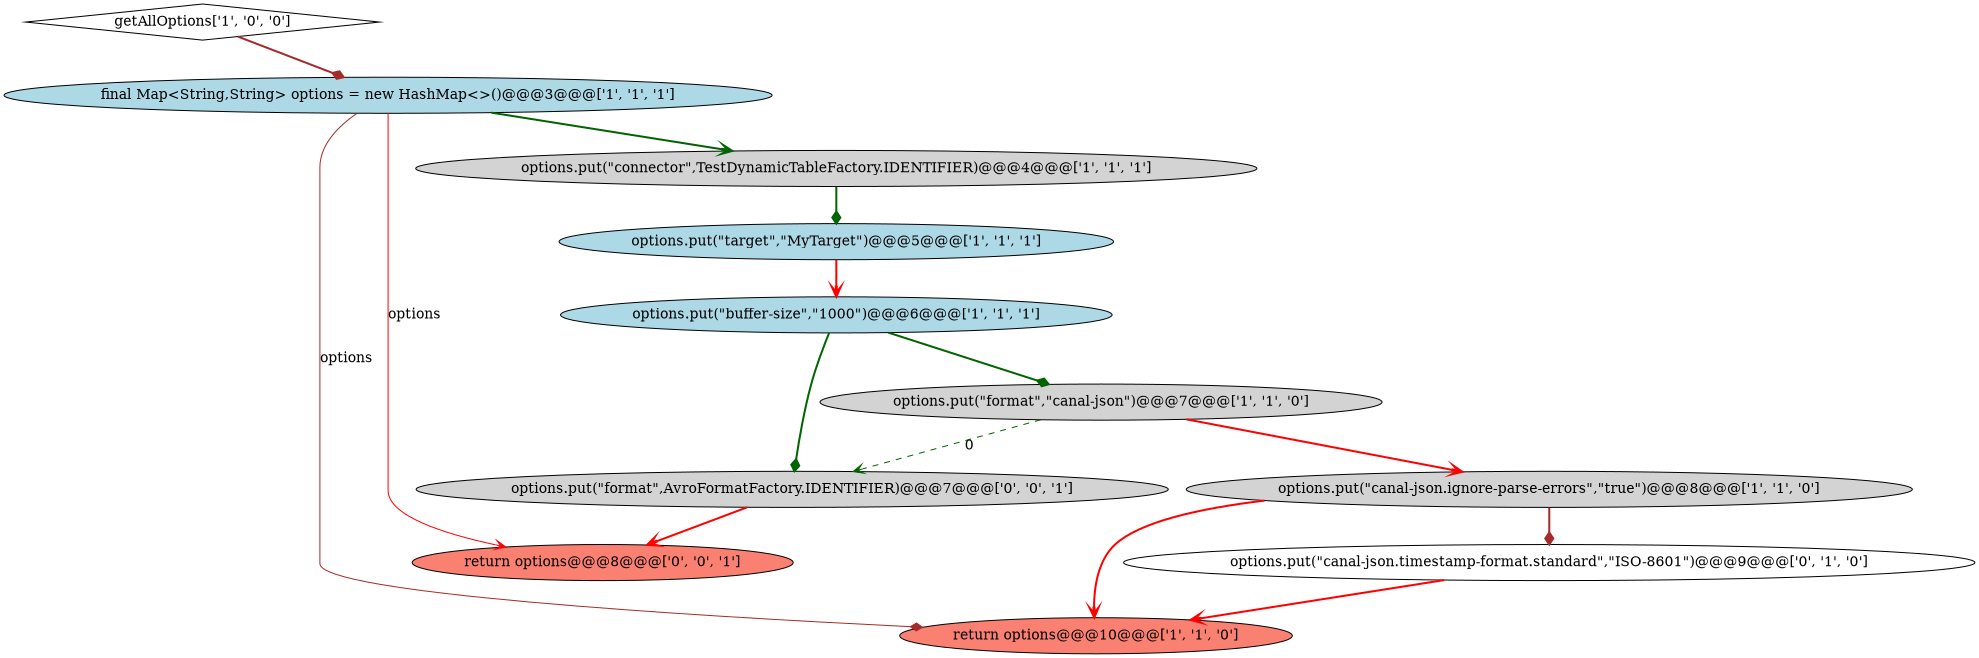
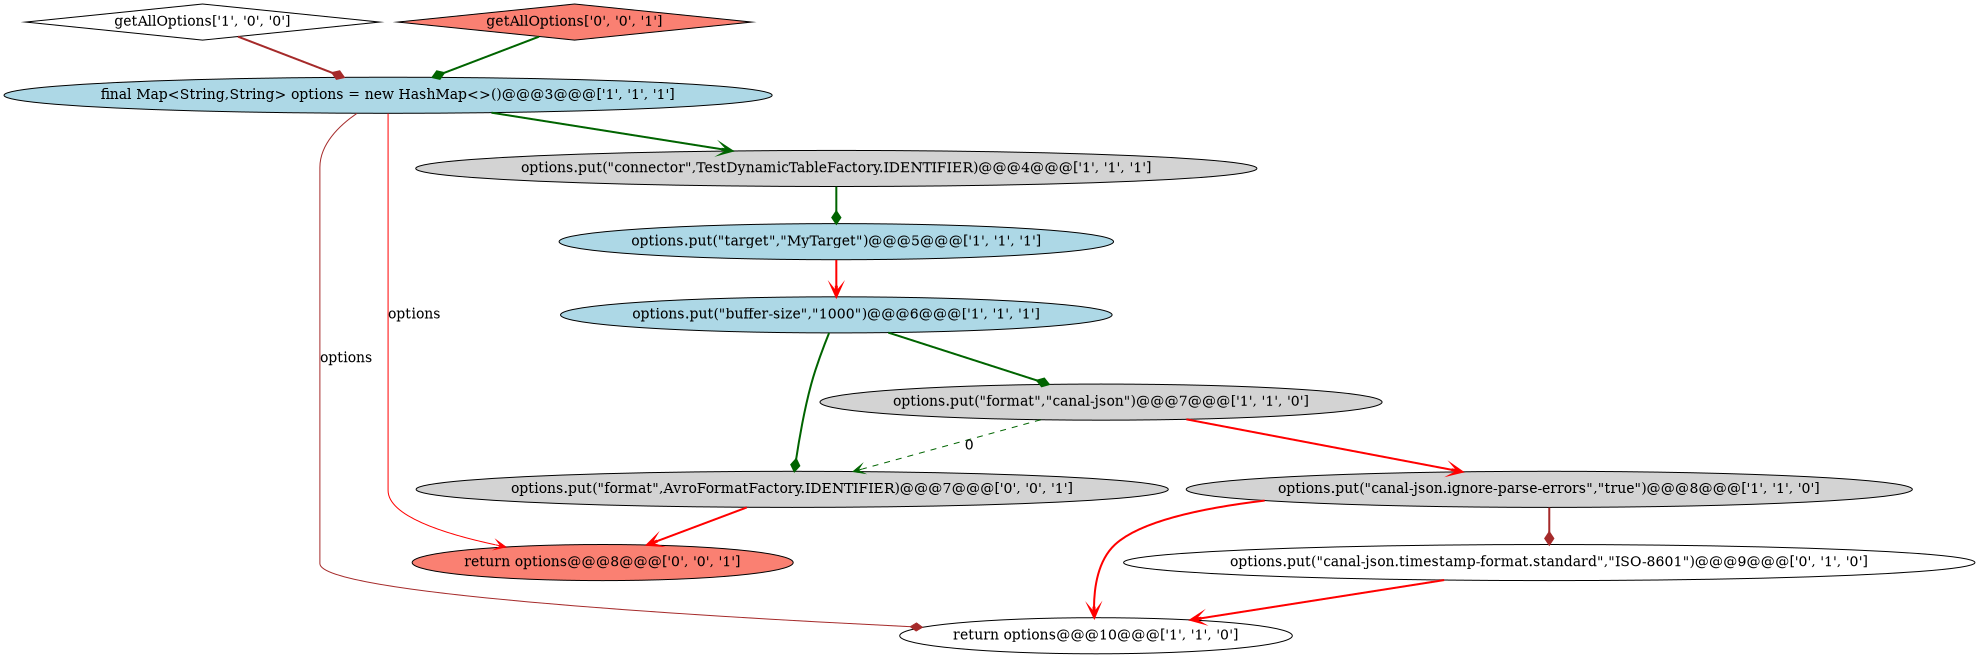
none -> (575, 22)
(1096, 636) -> (1096, 636)
